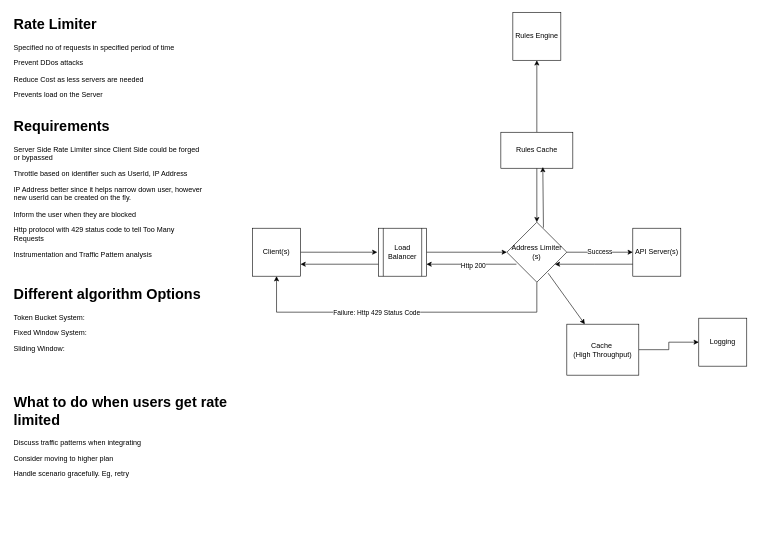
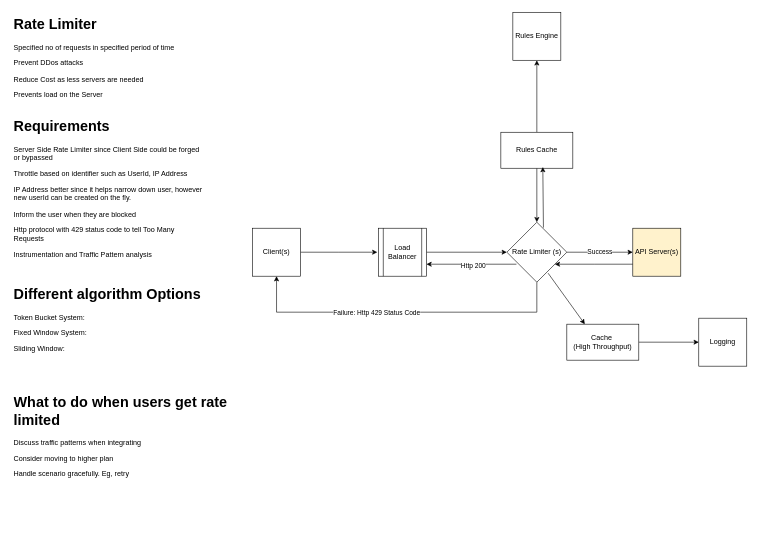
(537, 252) -> (537, 252)
(657, 252) -> (657, 252)
(306, 264) -> none
(603, 350) -> (603, 342)
